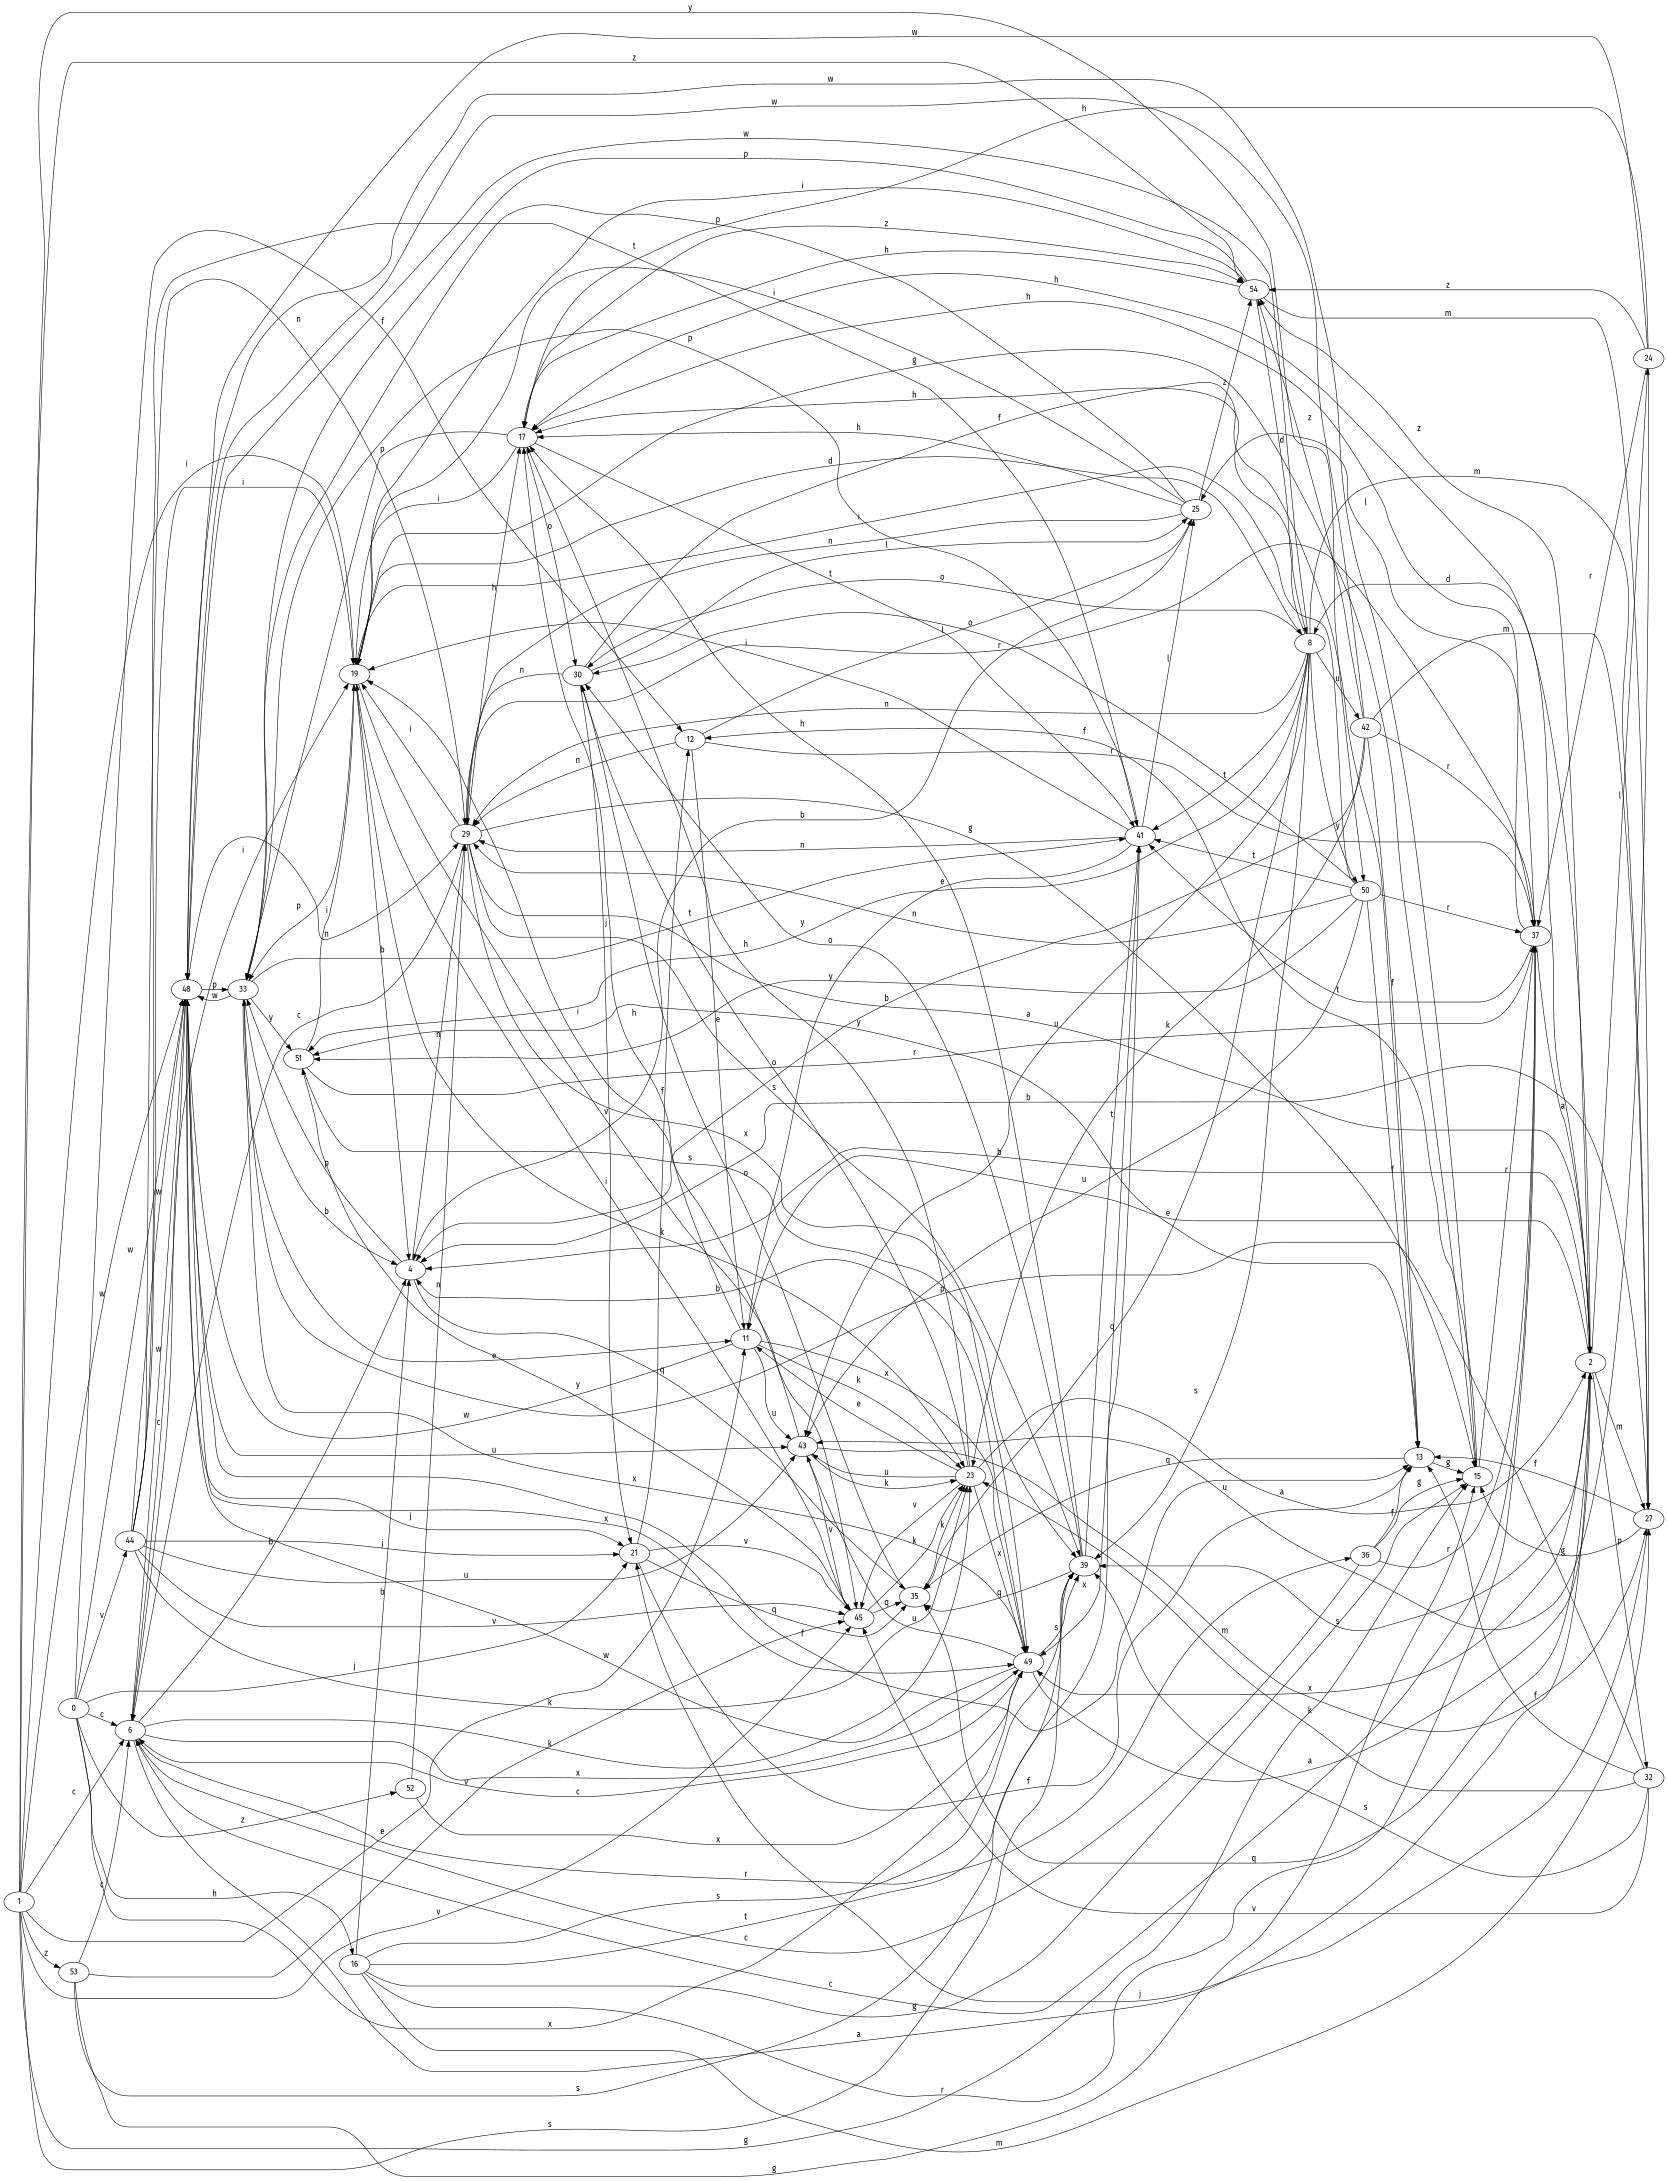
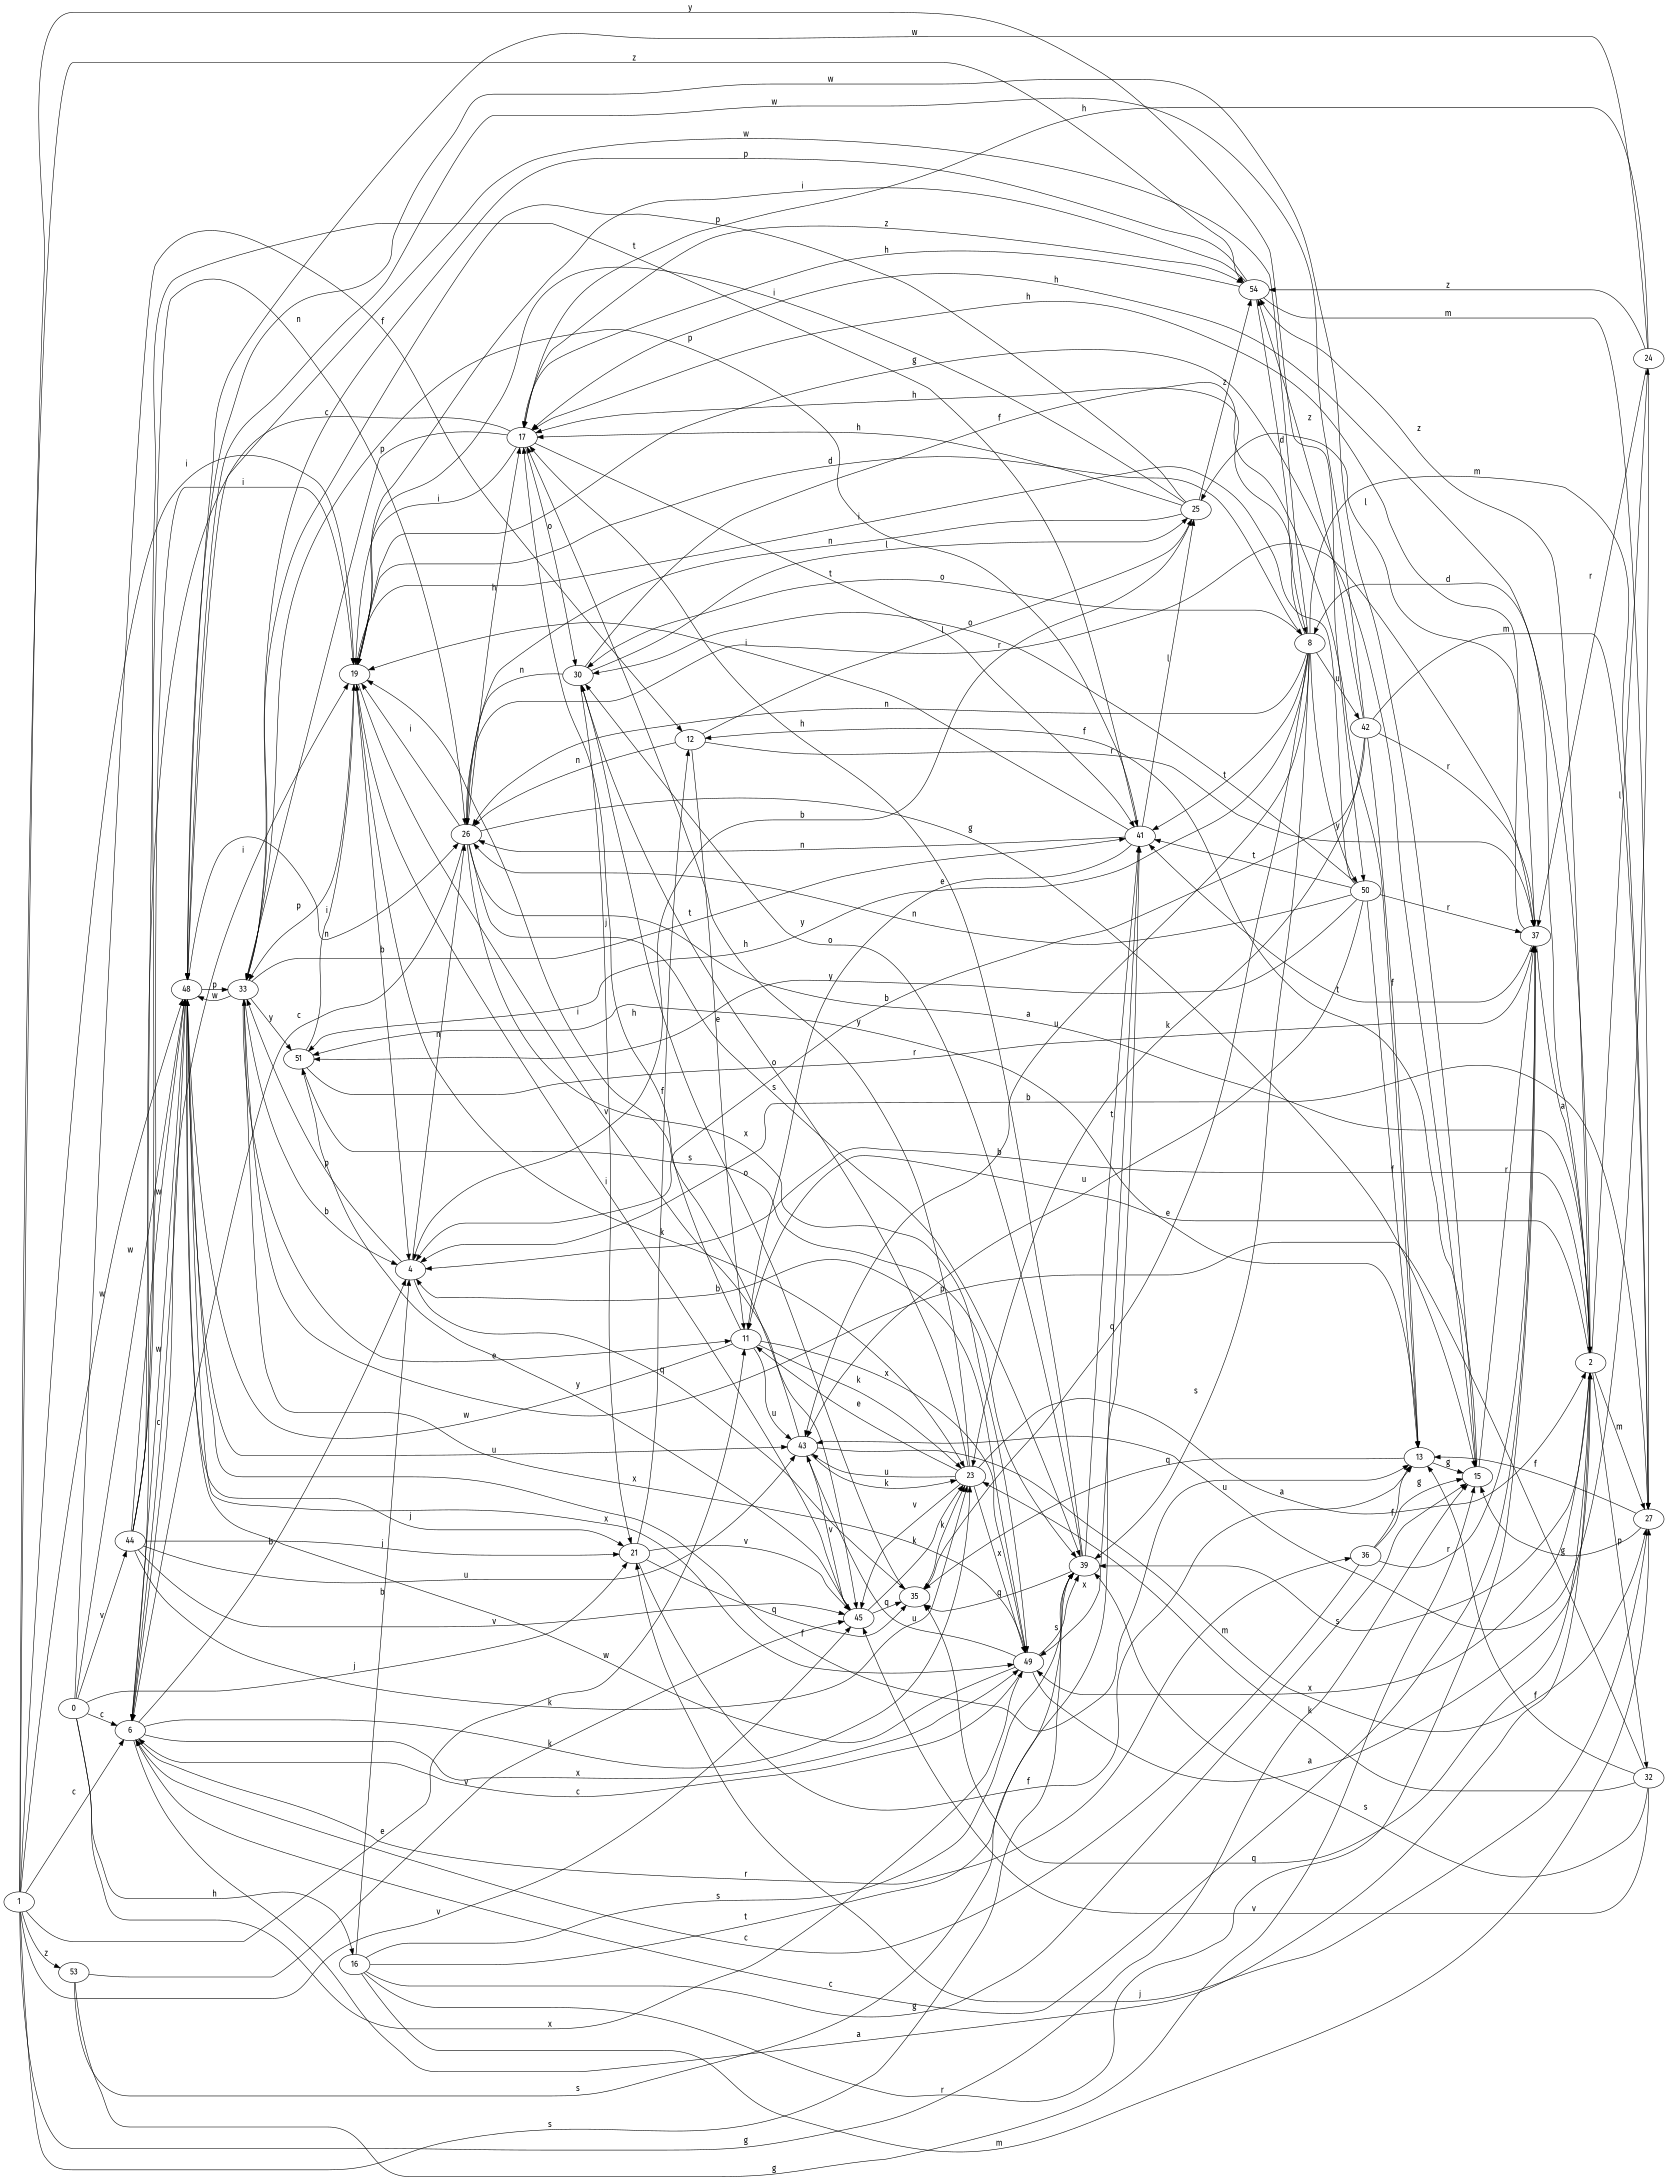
(466, 835) -> (466, 835)
(411, 1789) -> none
(112, 1857) -> (164, 744)
